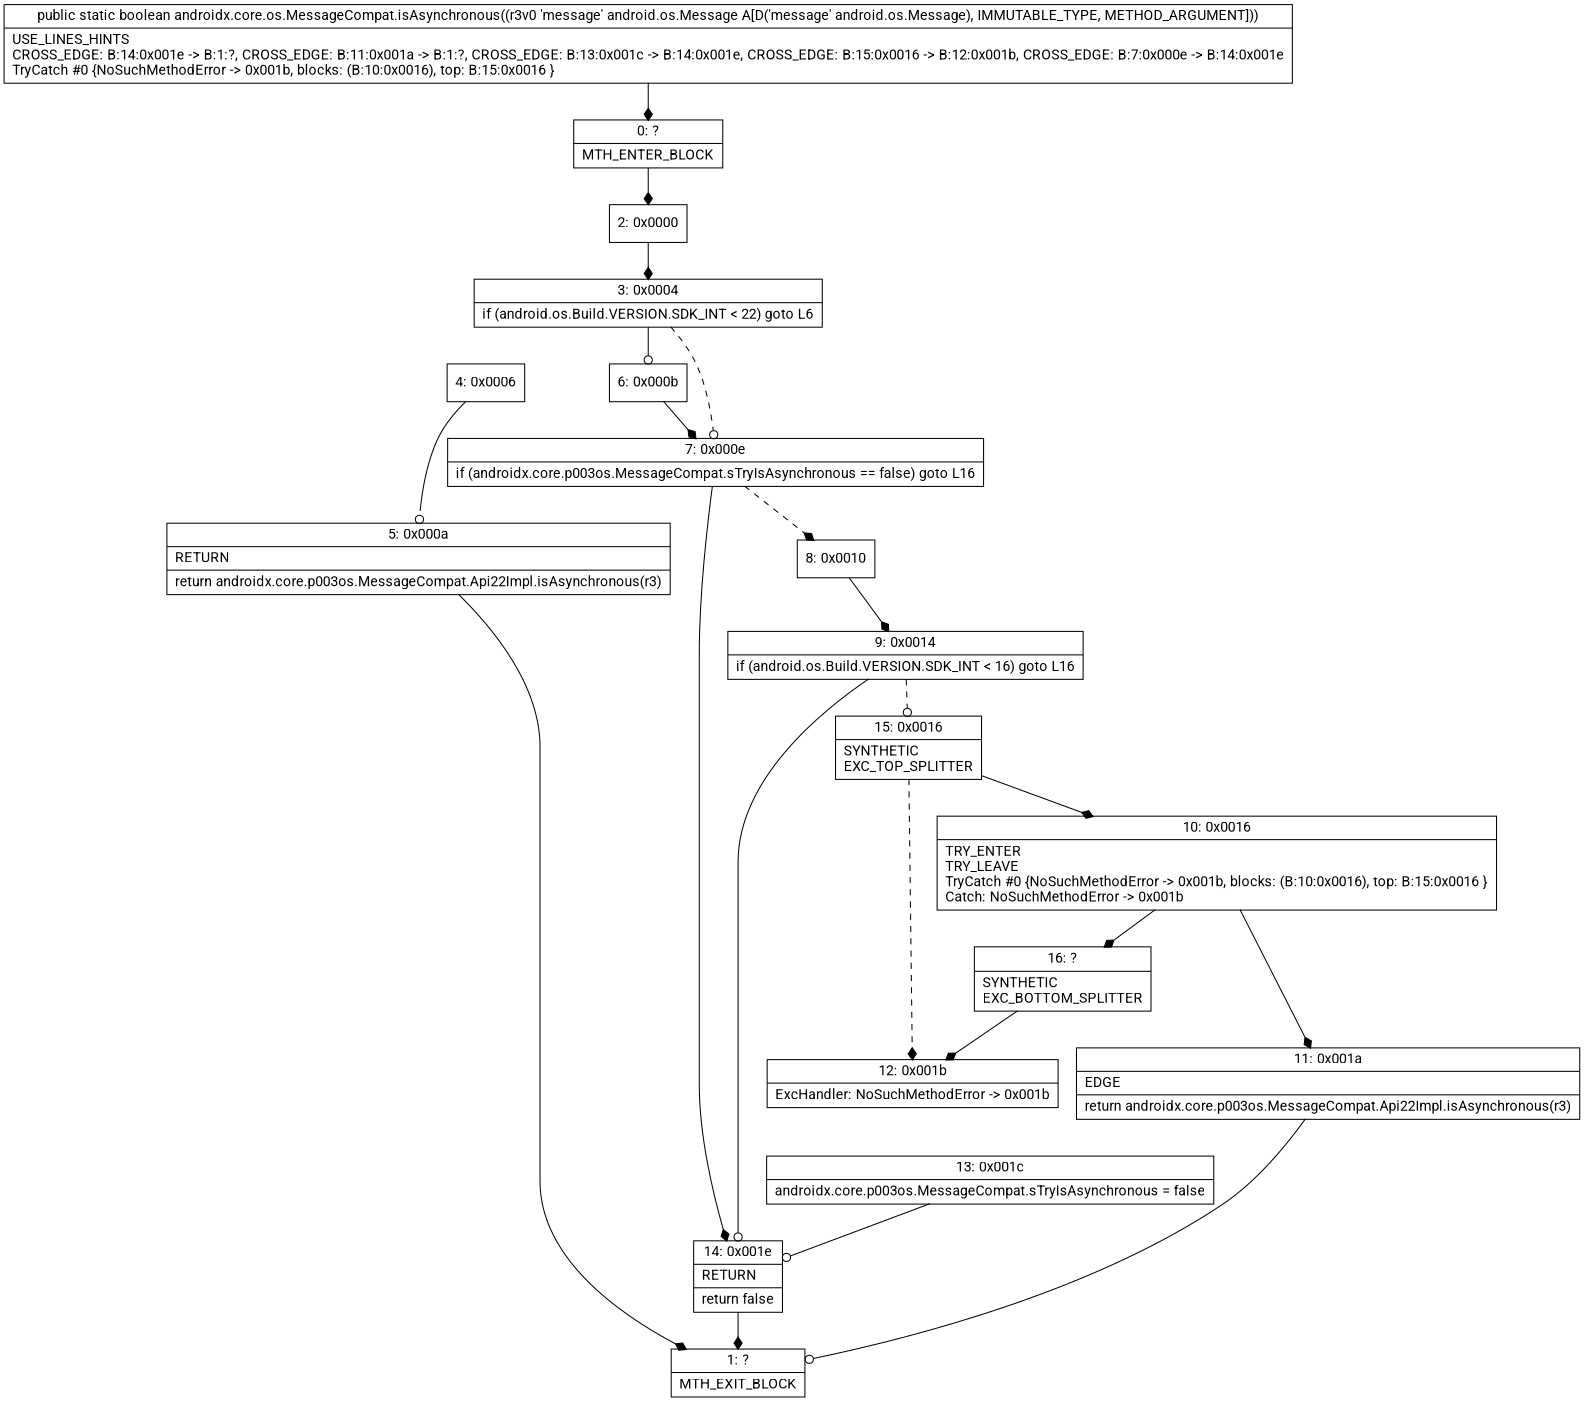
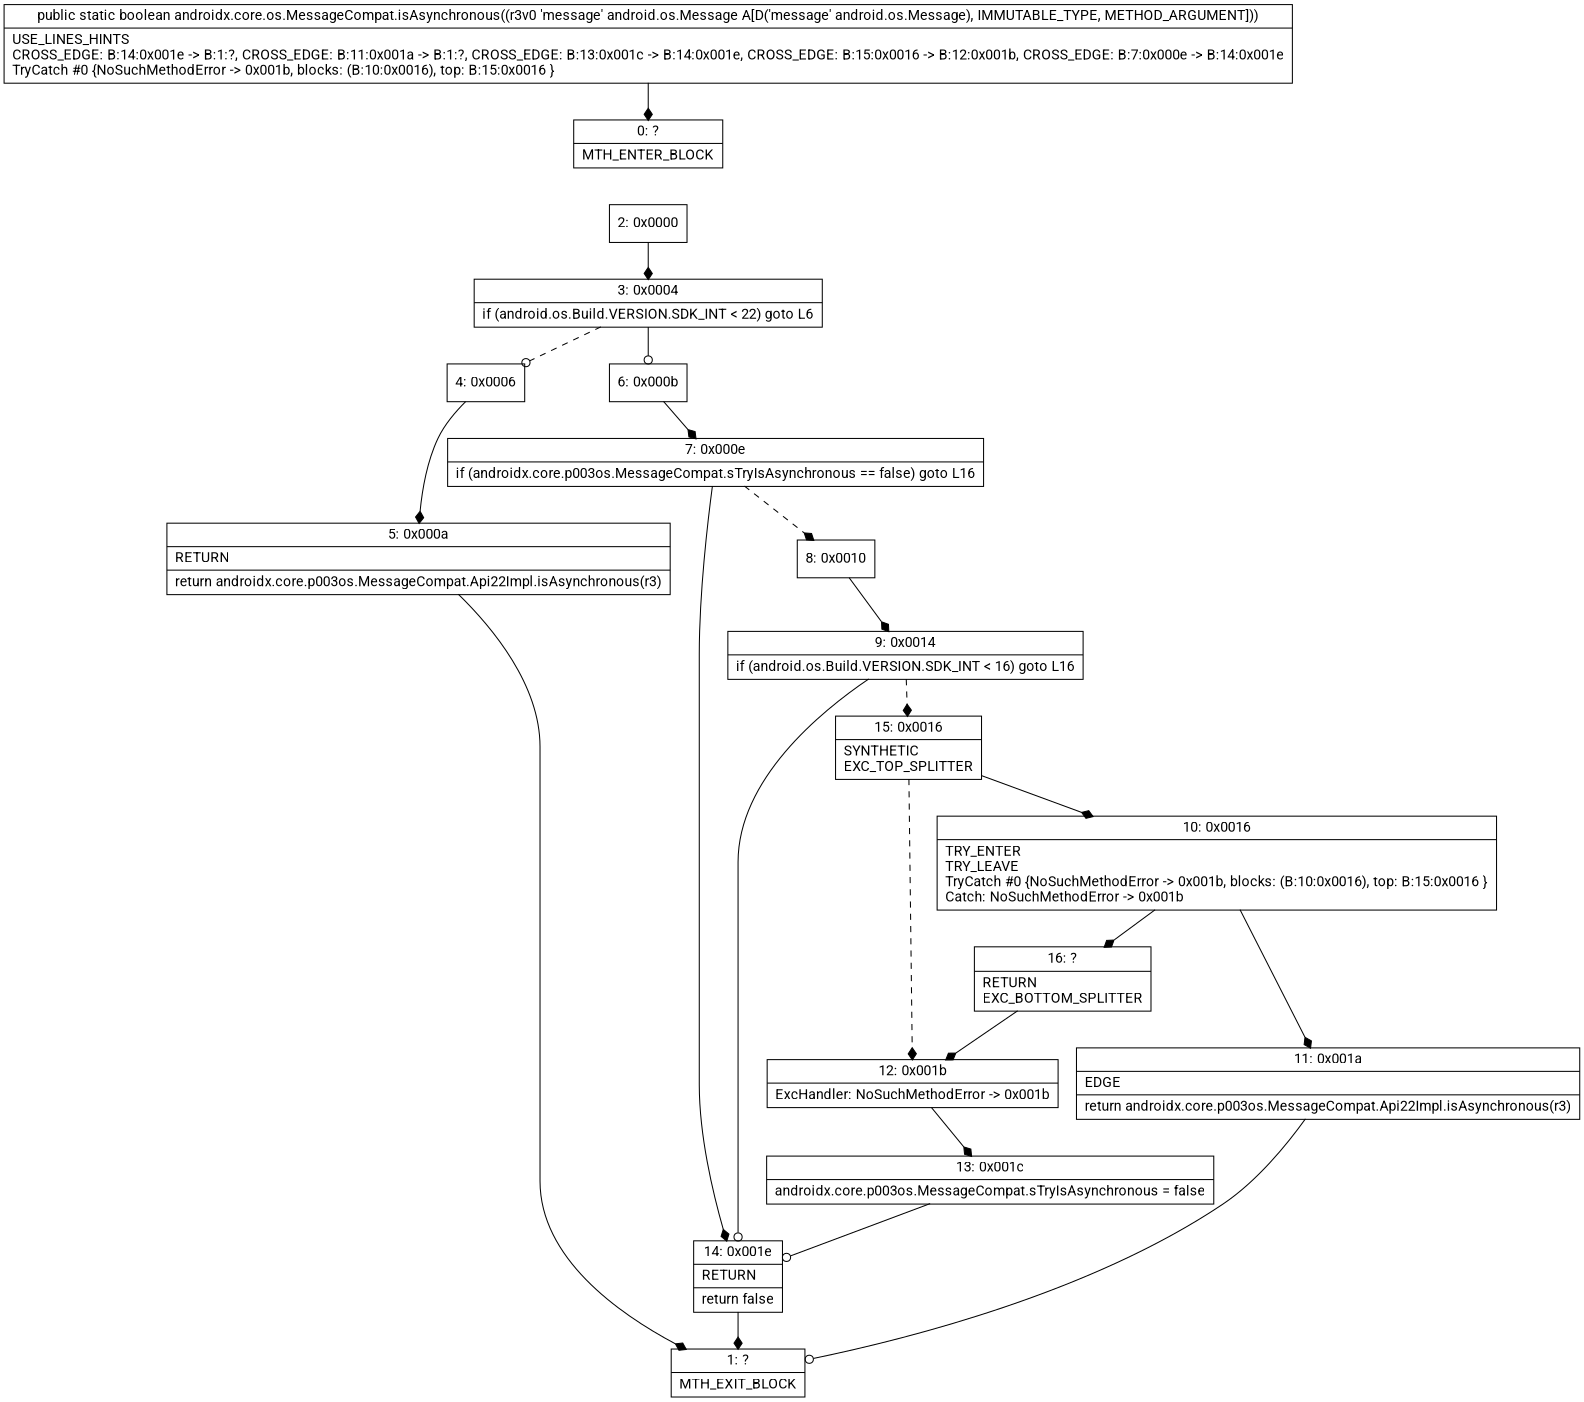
(648, 180) -> none
(701, 375) -> (565, 344)
(433, 452) -> (433, 452)
(907, 694) -> (907, 694)
(1020, 983) -> (1010, 983)
none -> (948, 1127)
